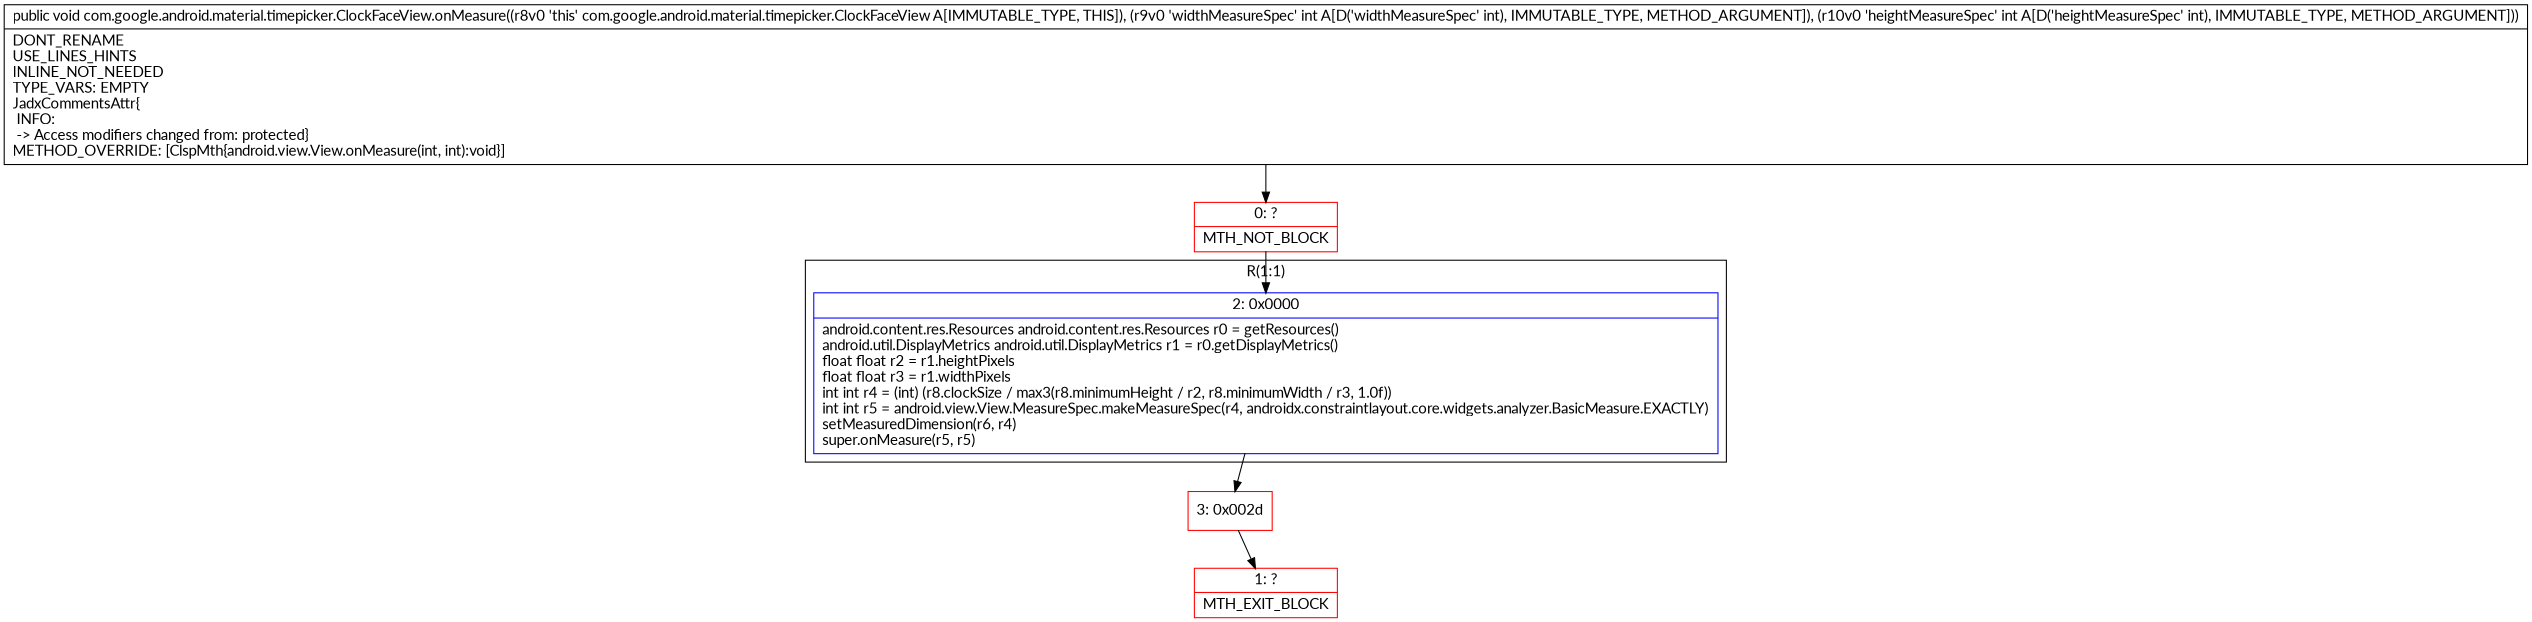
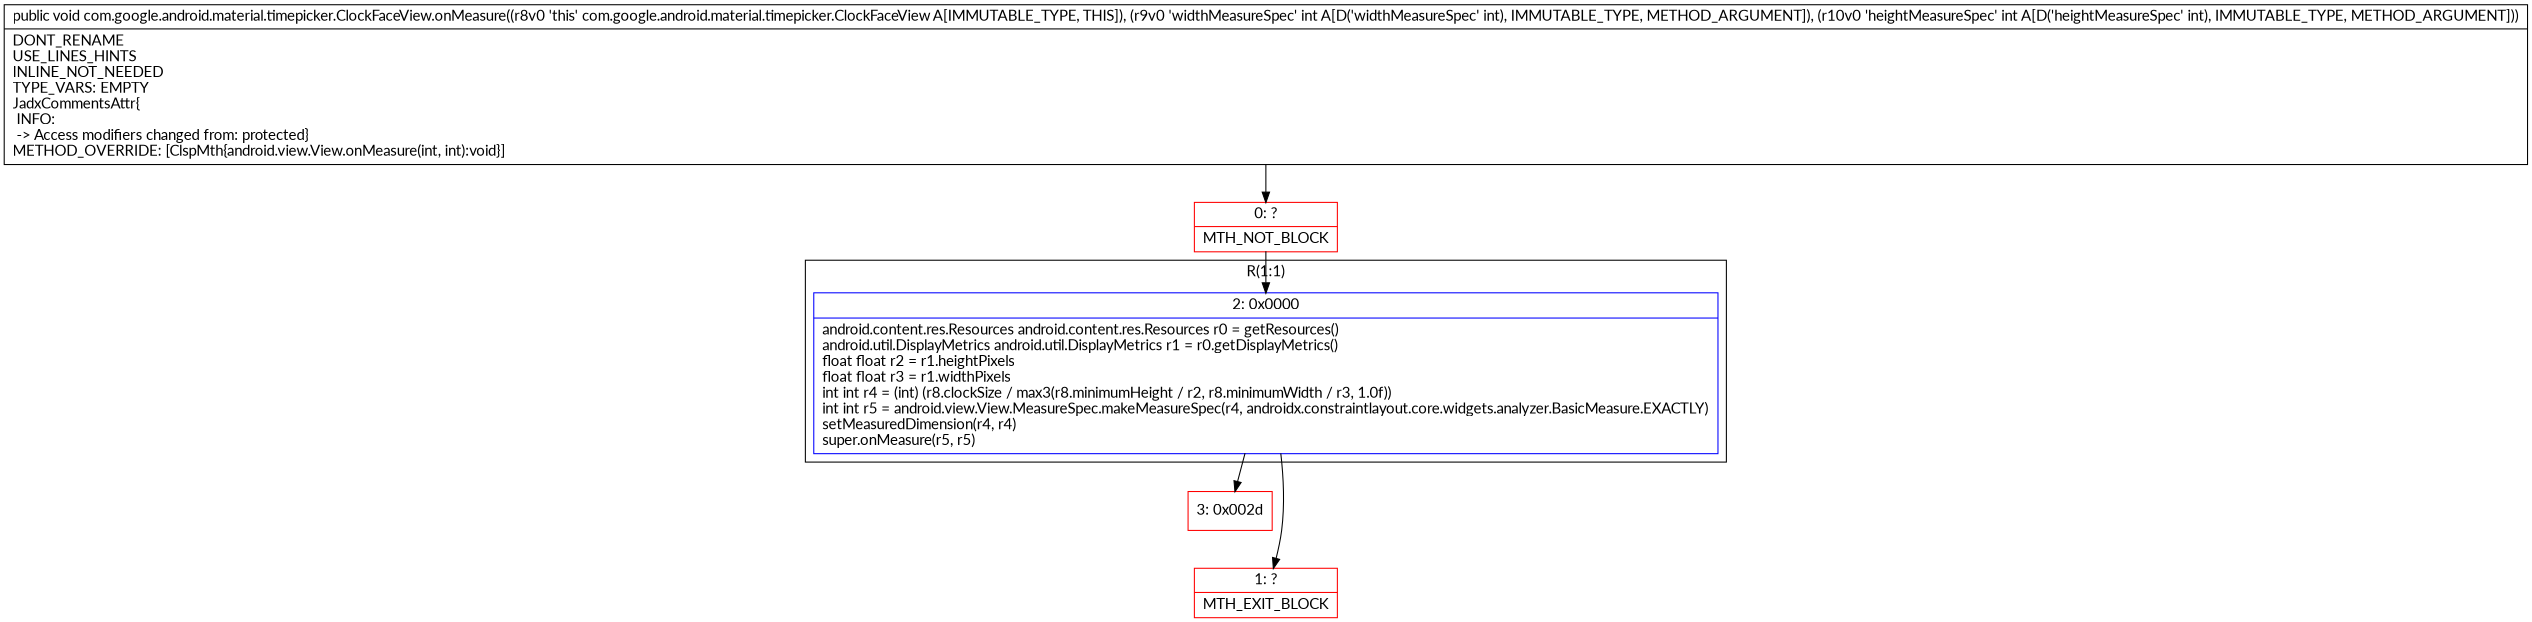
(919, 425) -> (919, 425)
(1245, 544) -> (1283, 506)
